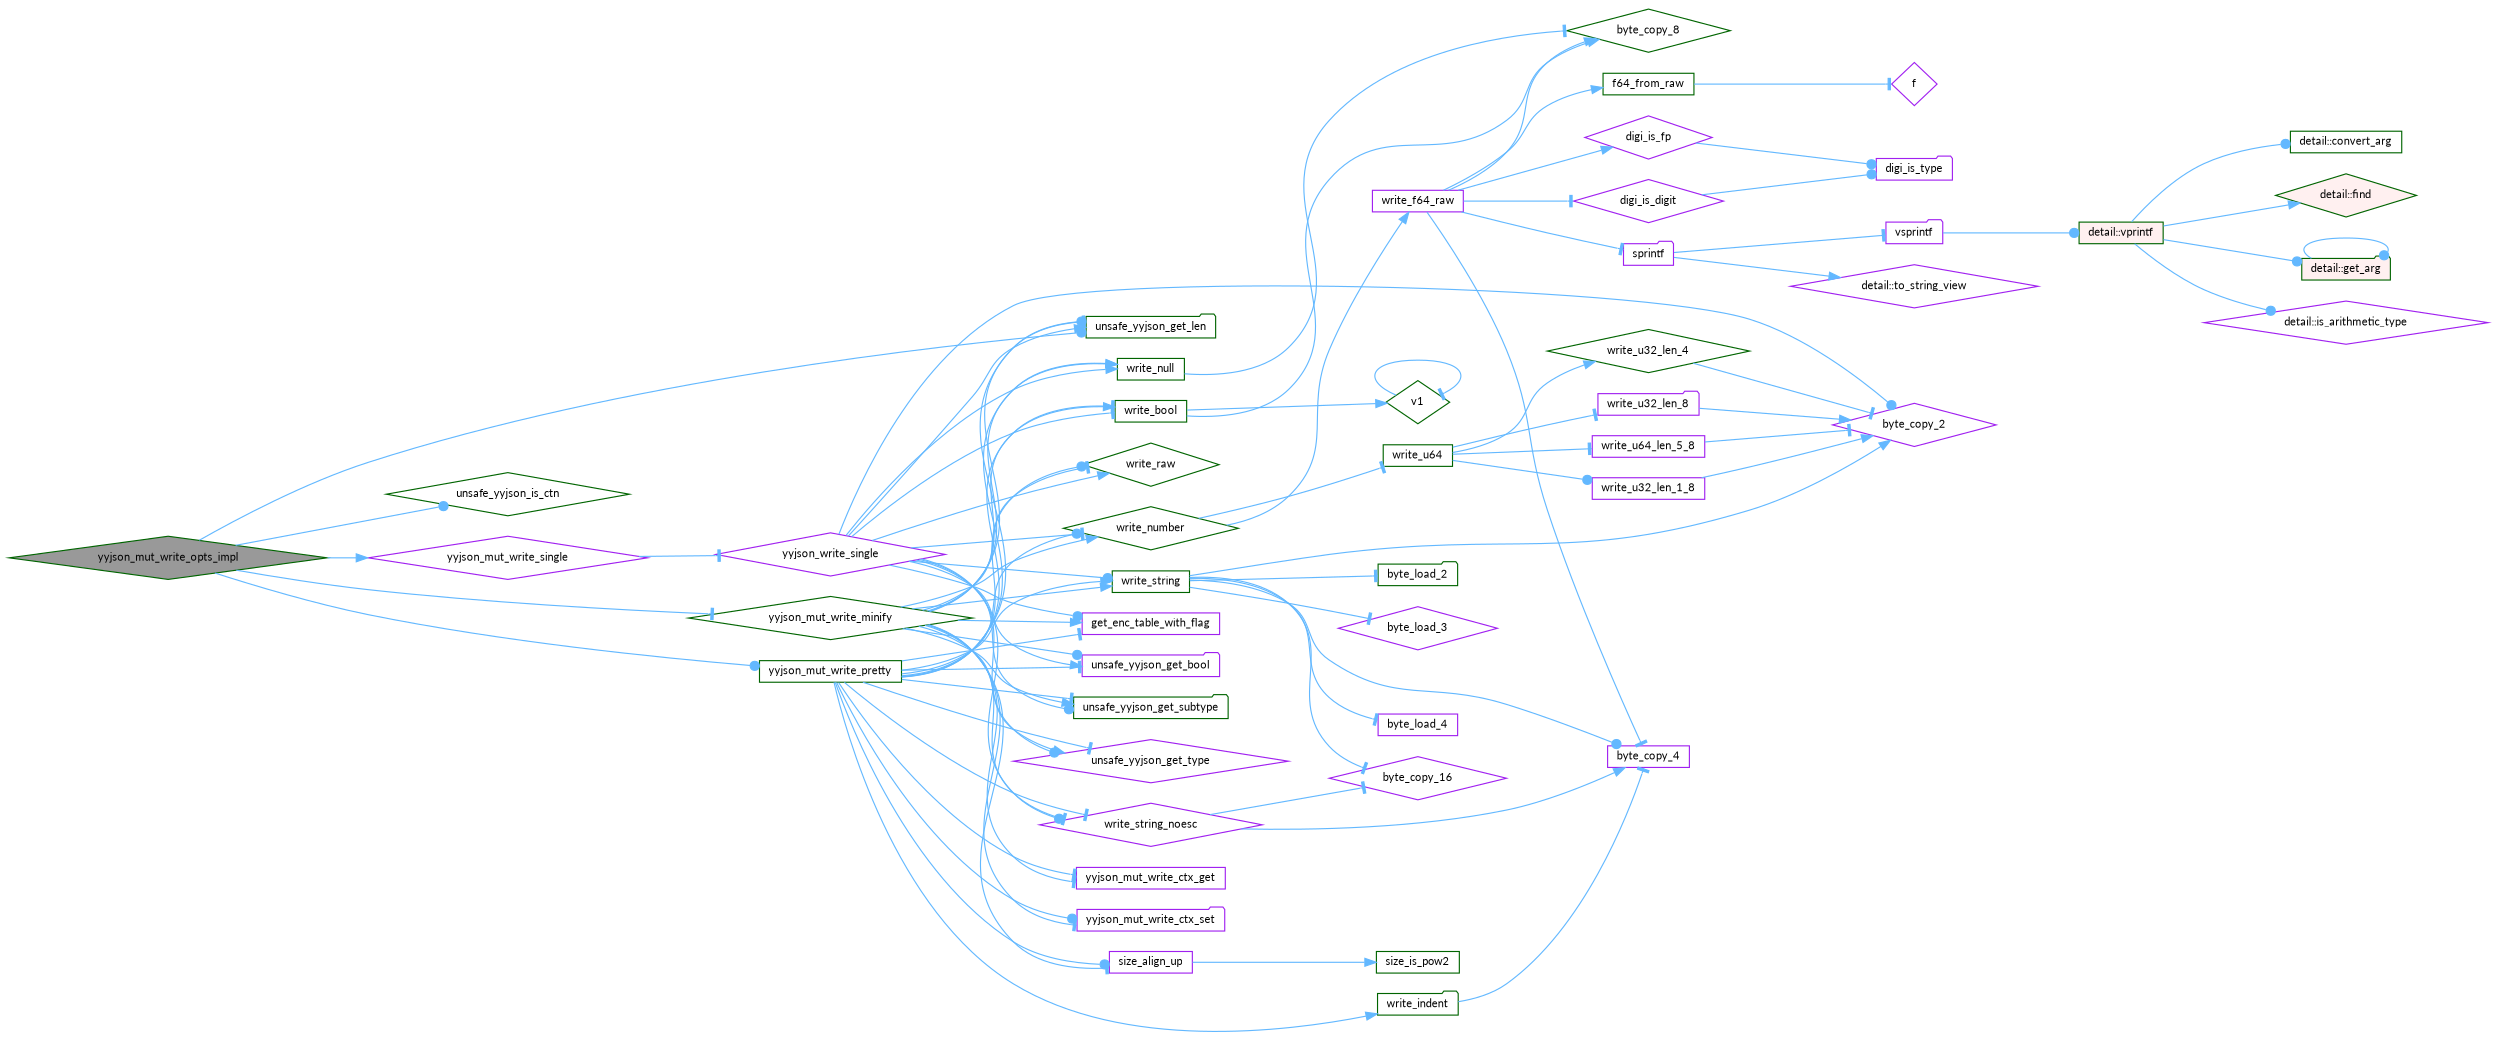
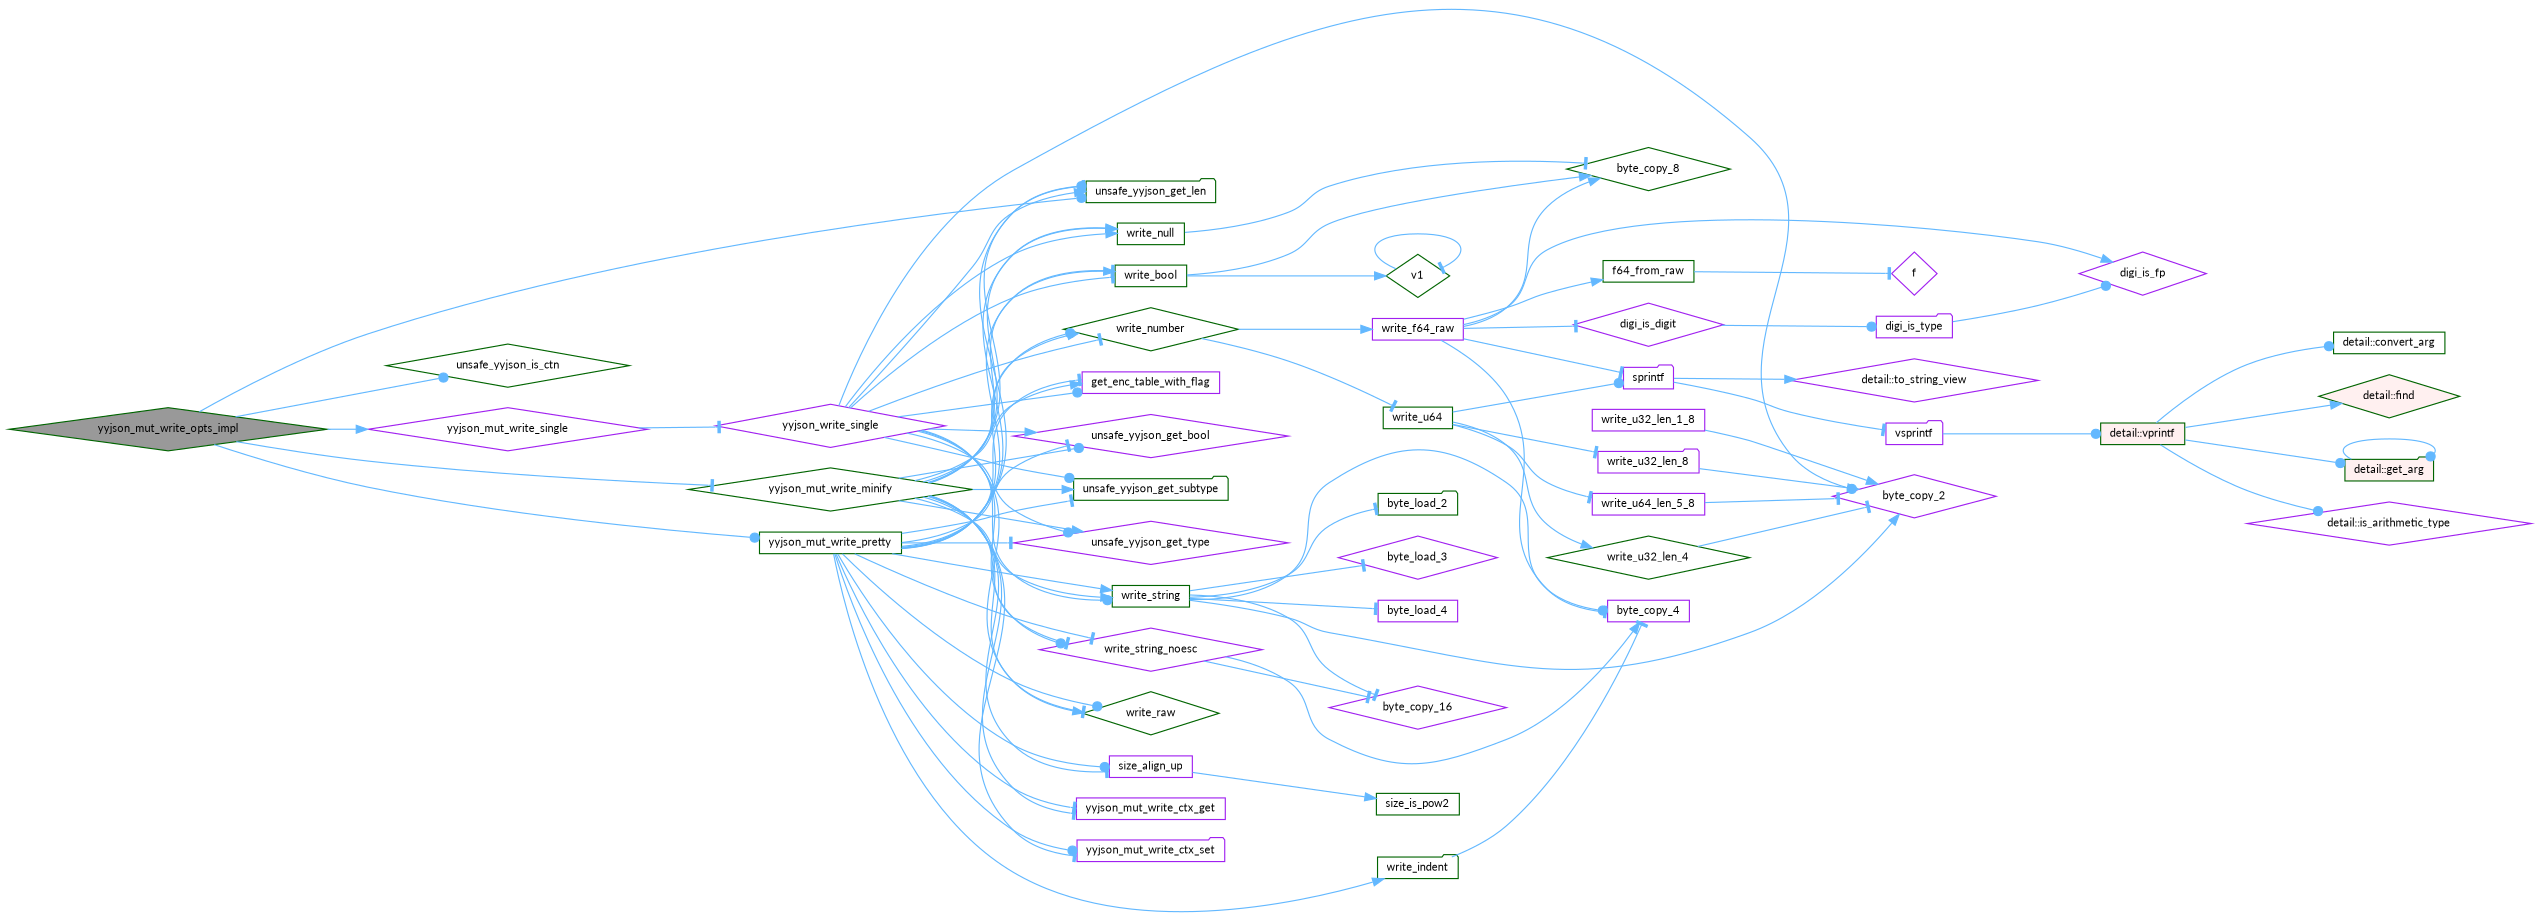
(1781, 153) -> (2028, 308)
(1518, 470) -> (1533, 398)
(1151, 666) -> (1151, 436)
